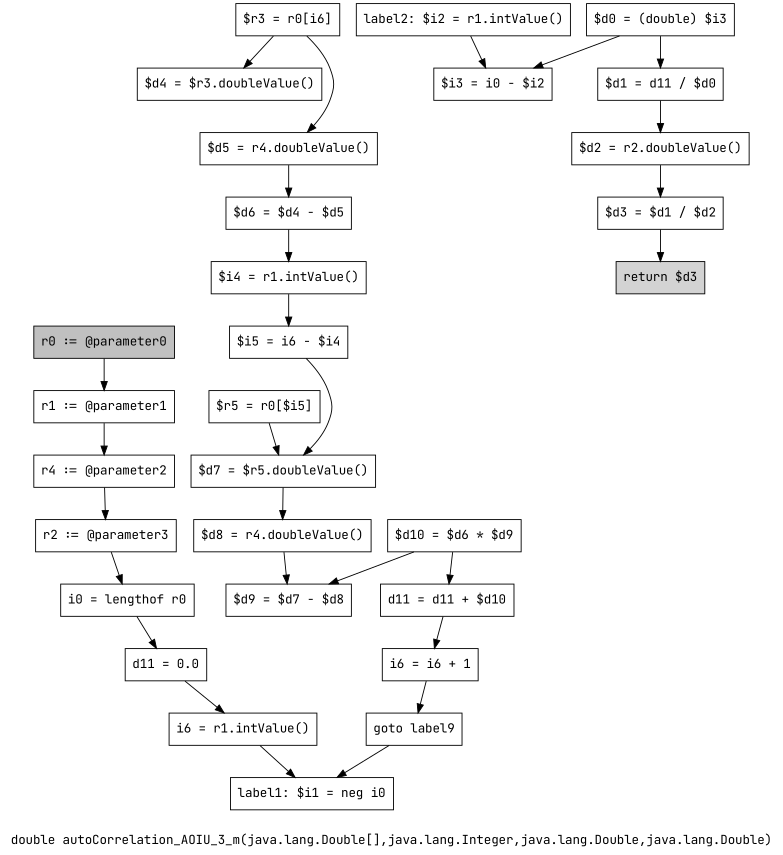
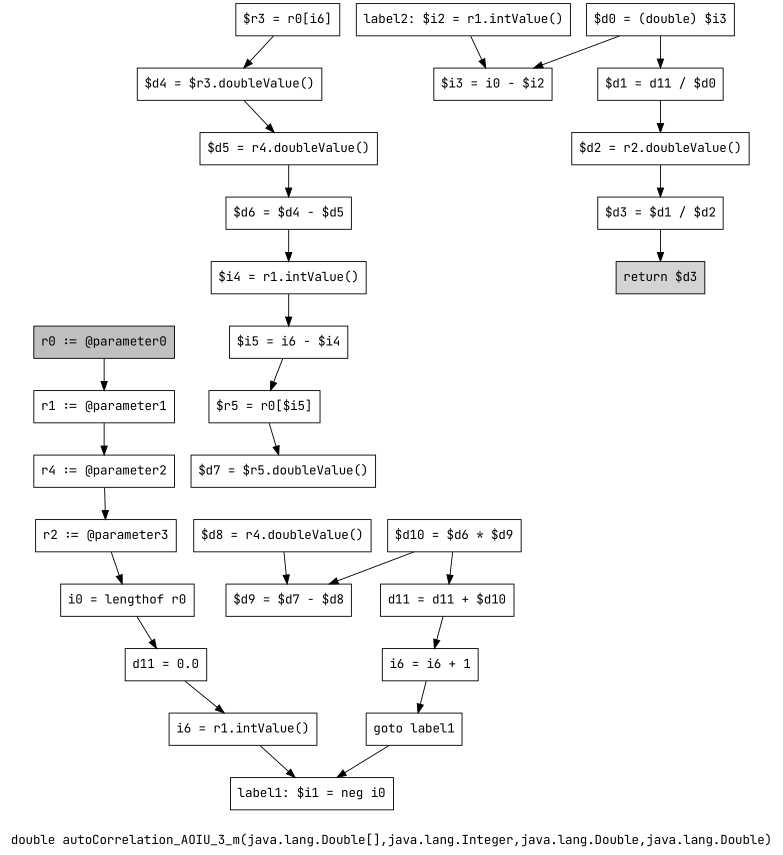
(333, 79) -> (256, 113)
(332, 403) -> (278, 370)
(283, 499) -> none
(414, 729) -> (414, 729)
